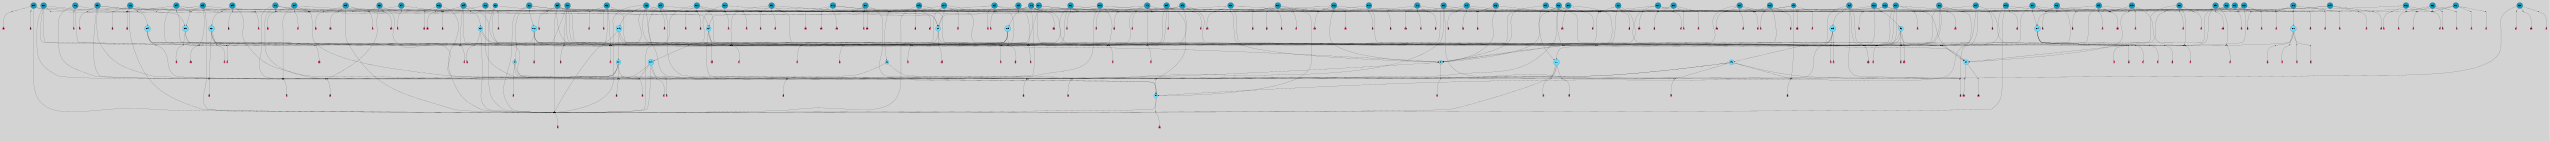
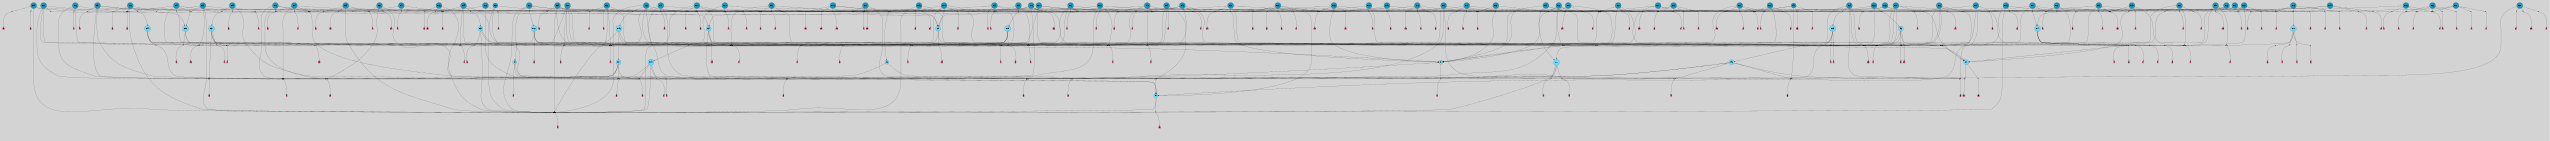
none -> (1387, 6)
